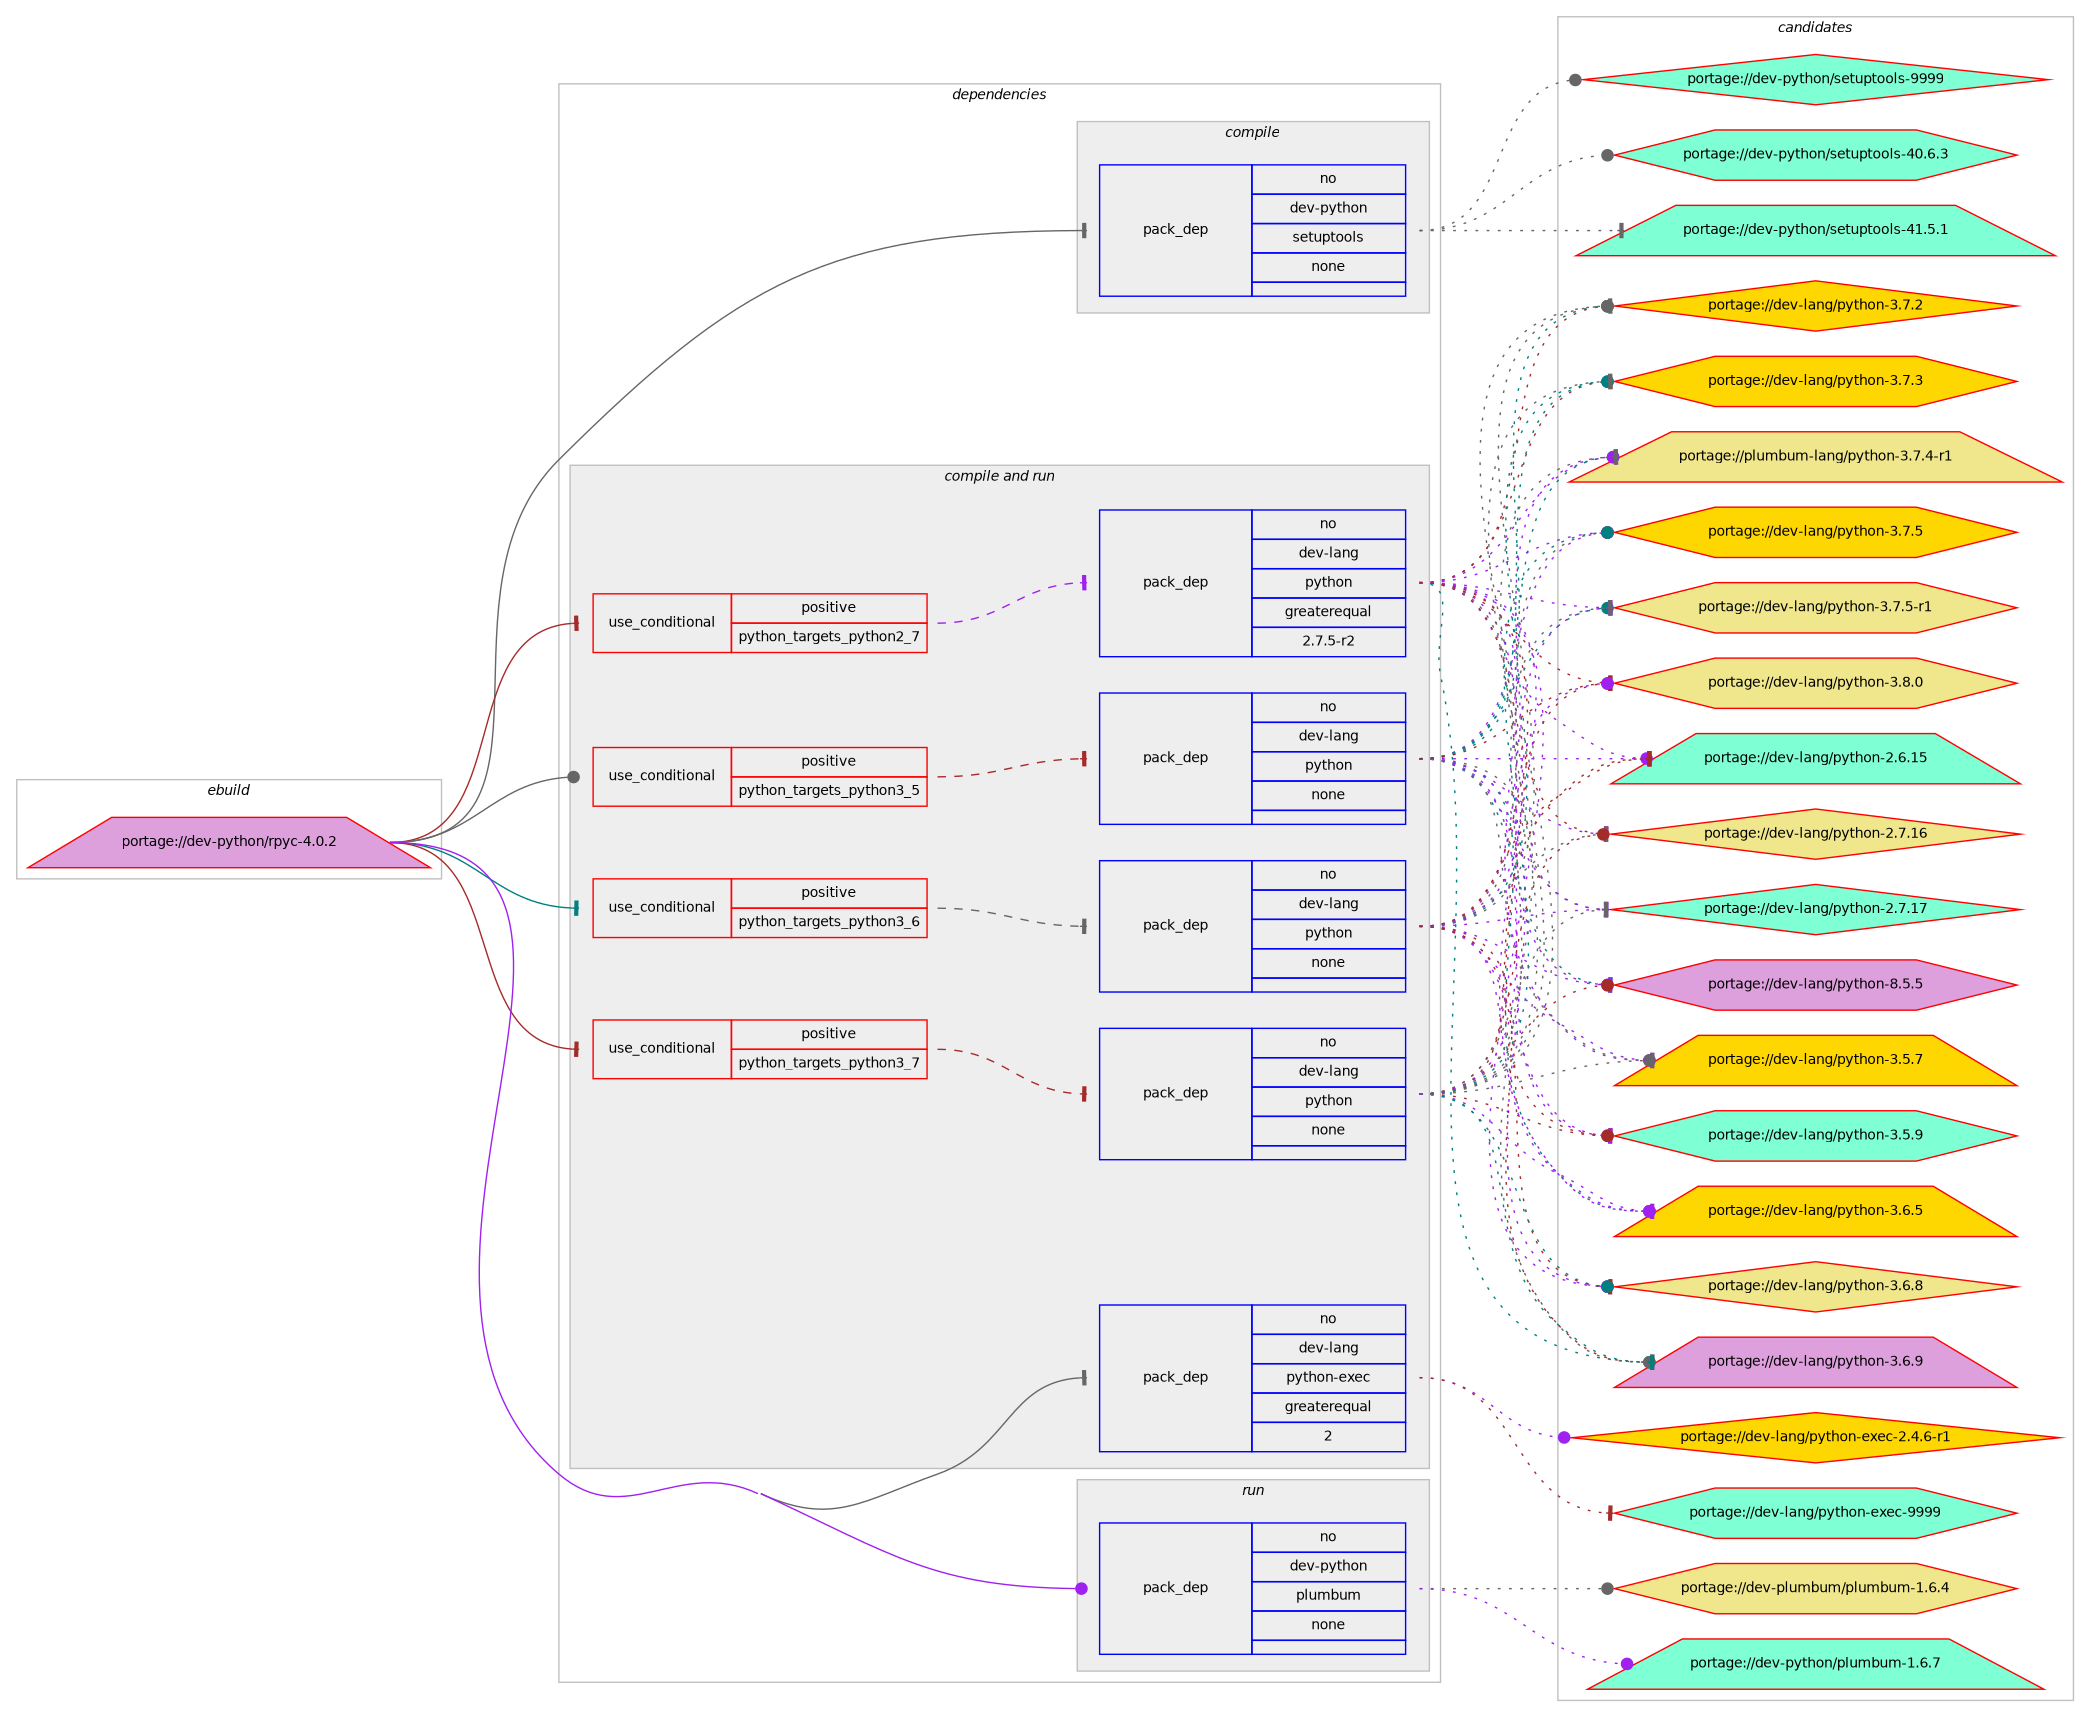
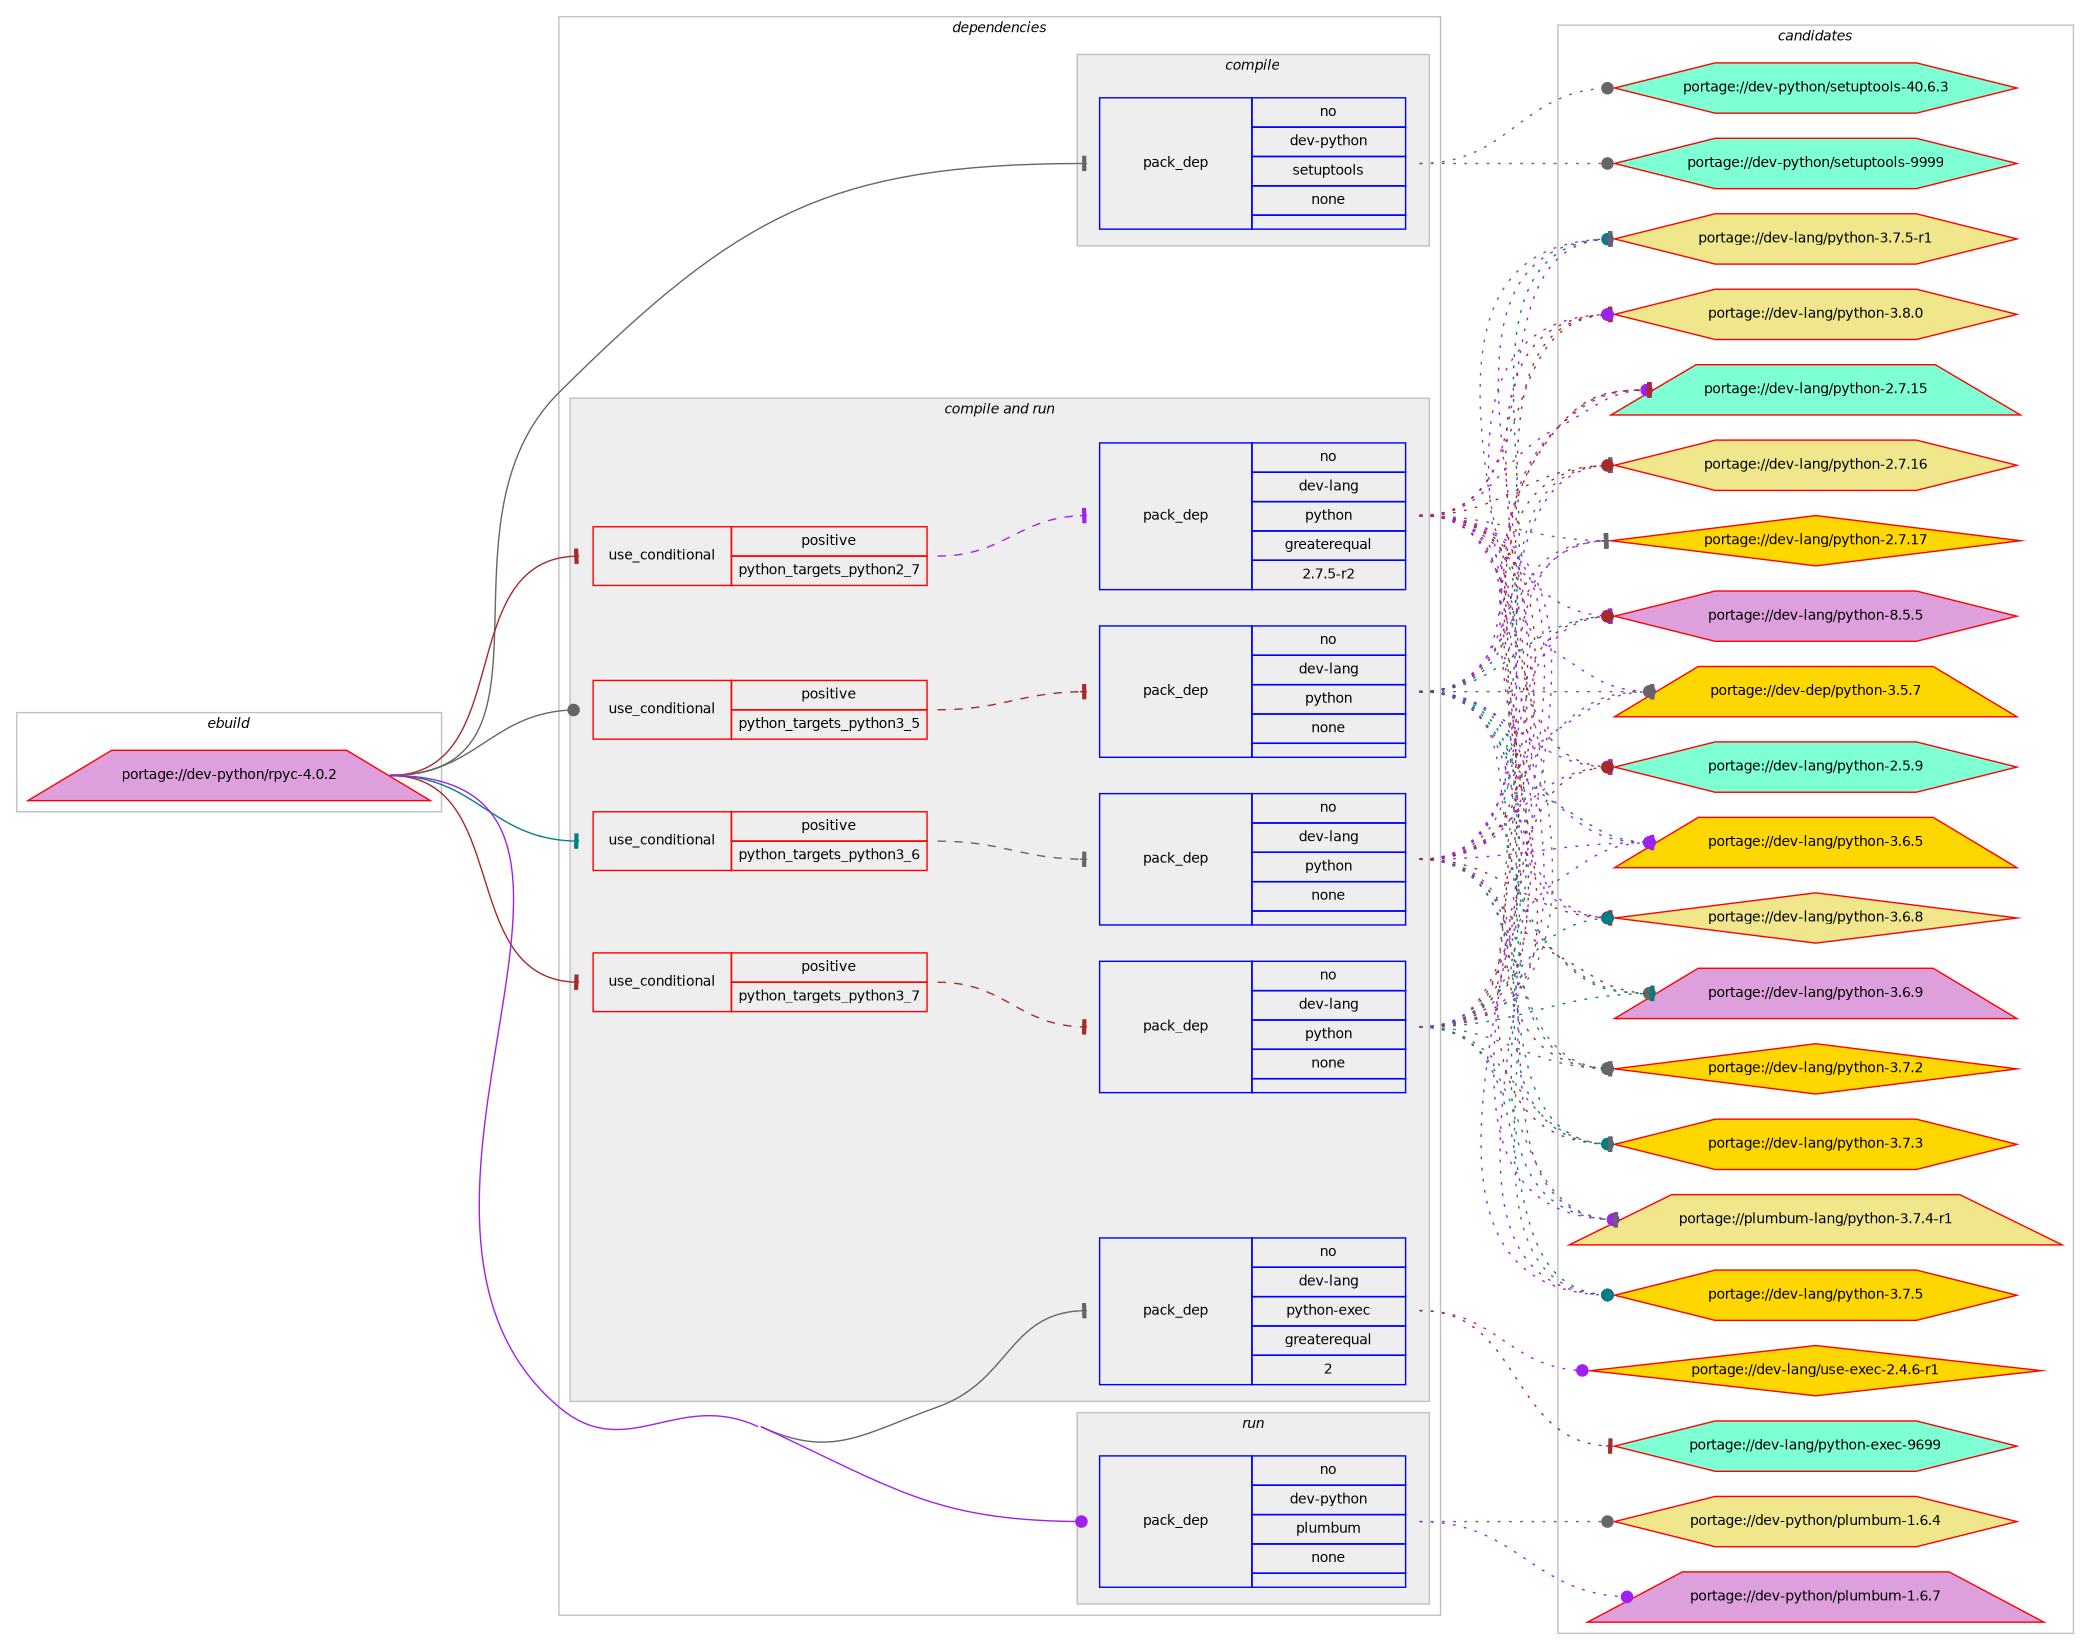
(1816, 80) -> (1816, 163)
(1816, 231) -> none
(1816, 759) -> (1816, 390)
(1816, 834) -> (1816, 465)
(1816, 910) -> (1816, 541)
(1816, 1060) -> (1816, 692)
(1816, 1136) -> (1816, 767)
(1816, 1438) -> (1816, 1371)
(1816, 1513) -> (1816, 1446)
(1816, 1589) -> (1816, 1522)
(1816, 1664) -> (1816, 1597)
